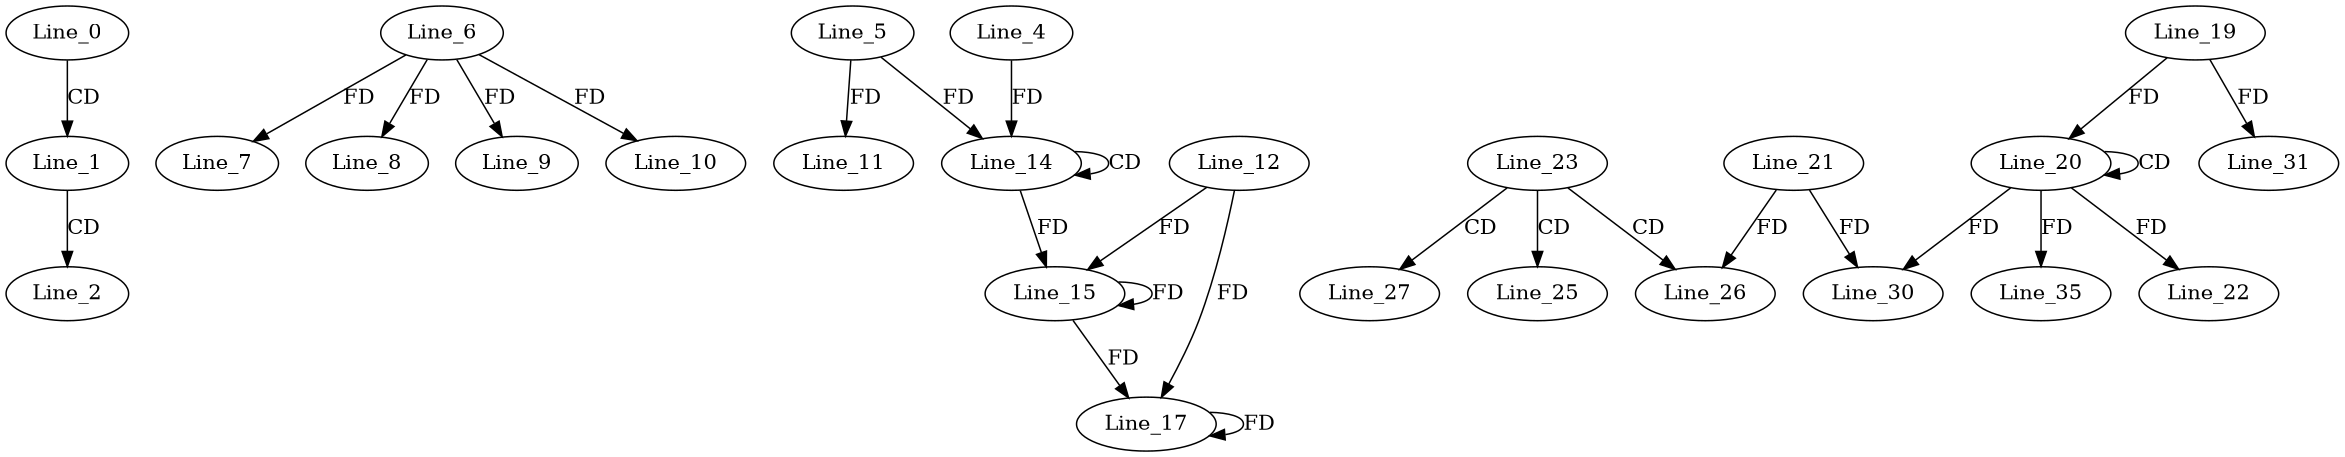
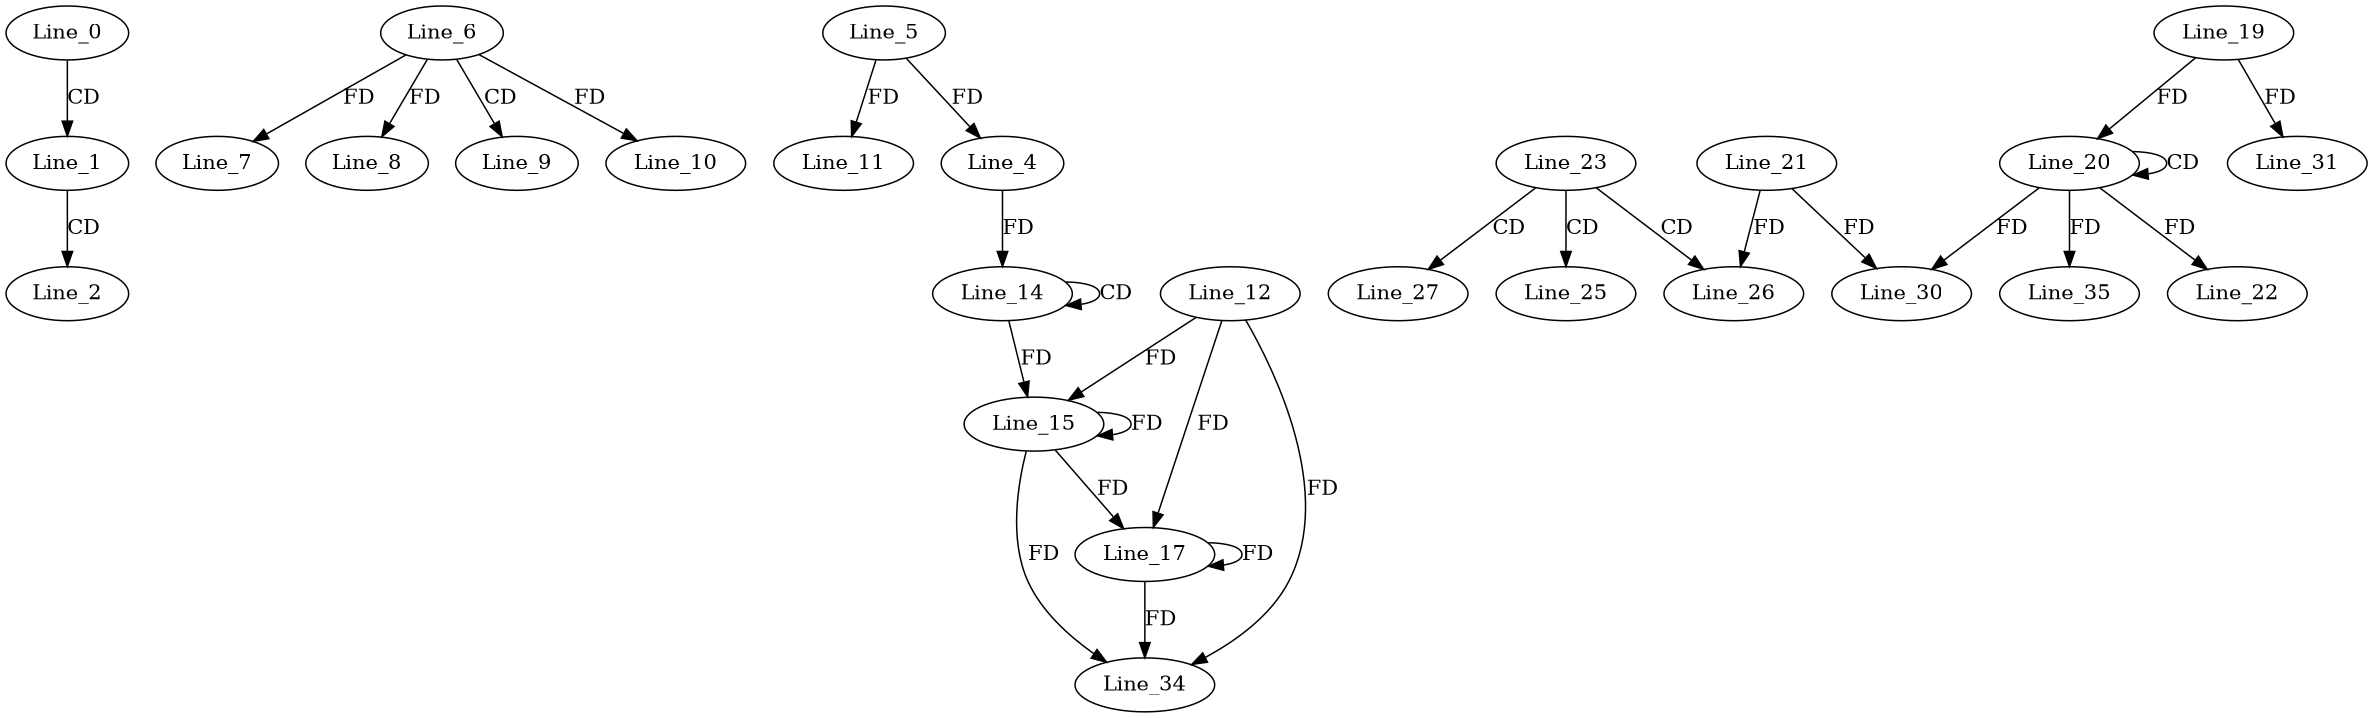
(926, 93) -> (938, 93)
(500, 98) -> (500, 98)
none -> (1145, 685)
